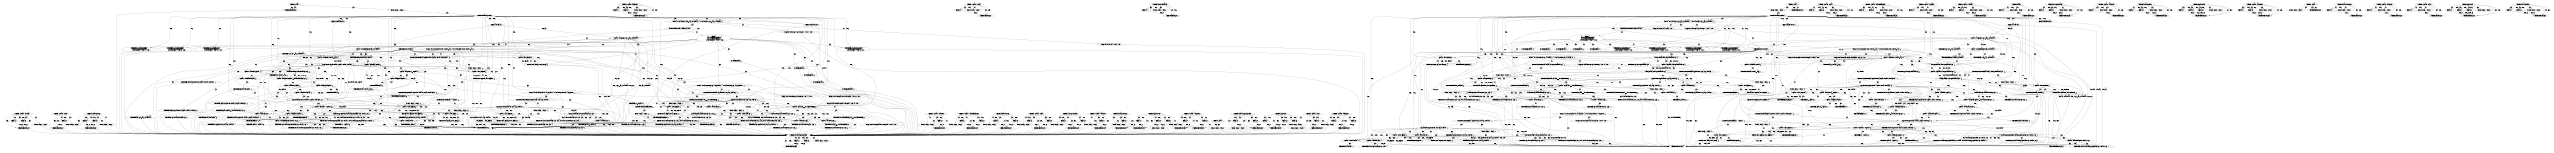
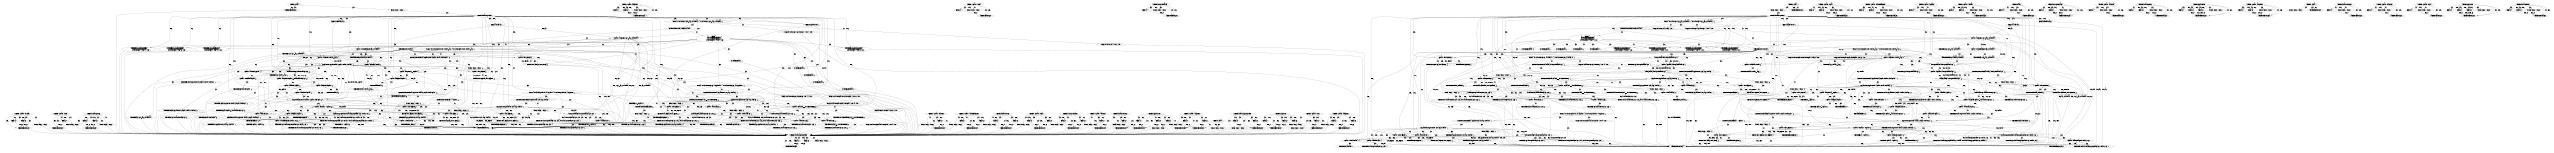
none -> (886, 111)
